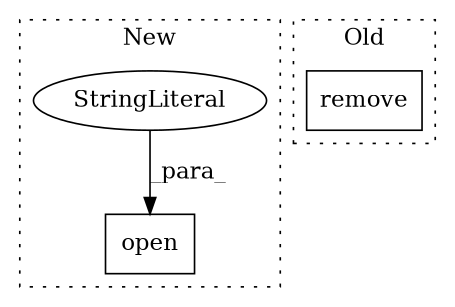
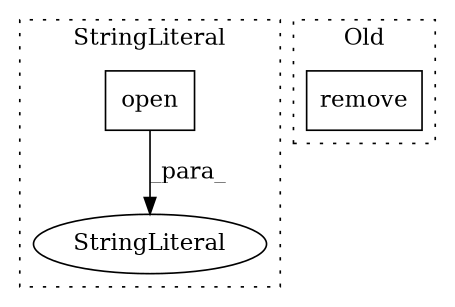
(150, 39) -> (150, 39)
(150, 164) -> (150, 164)
